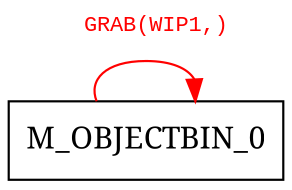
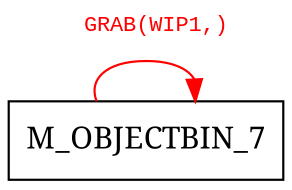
(146, 141) -> (146, 141)
